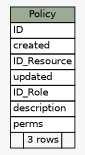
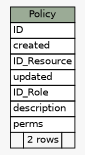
(43, 140) -> (43, 140)
